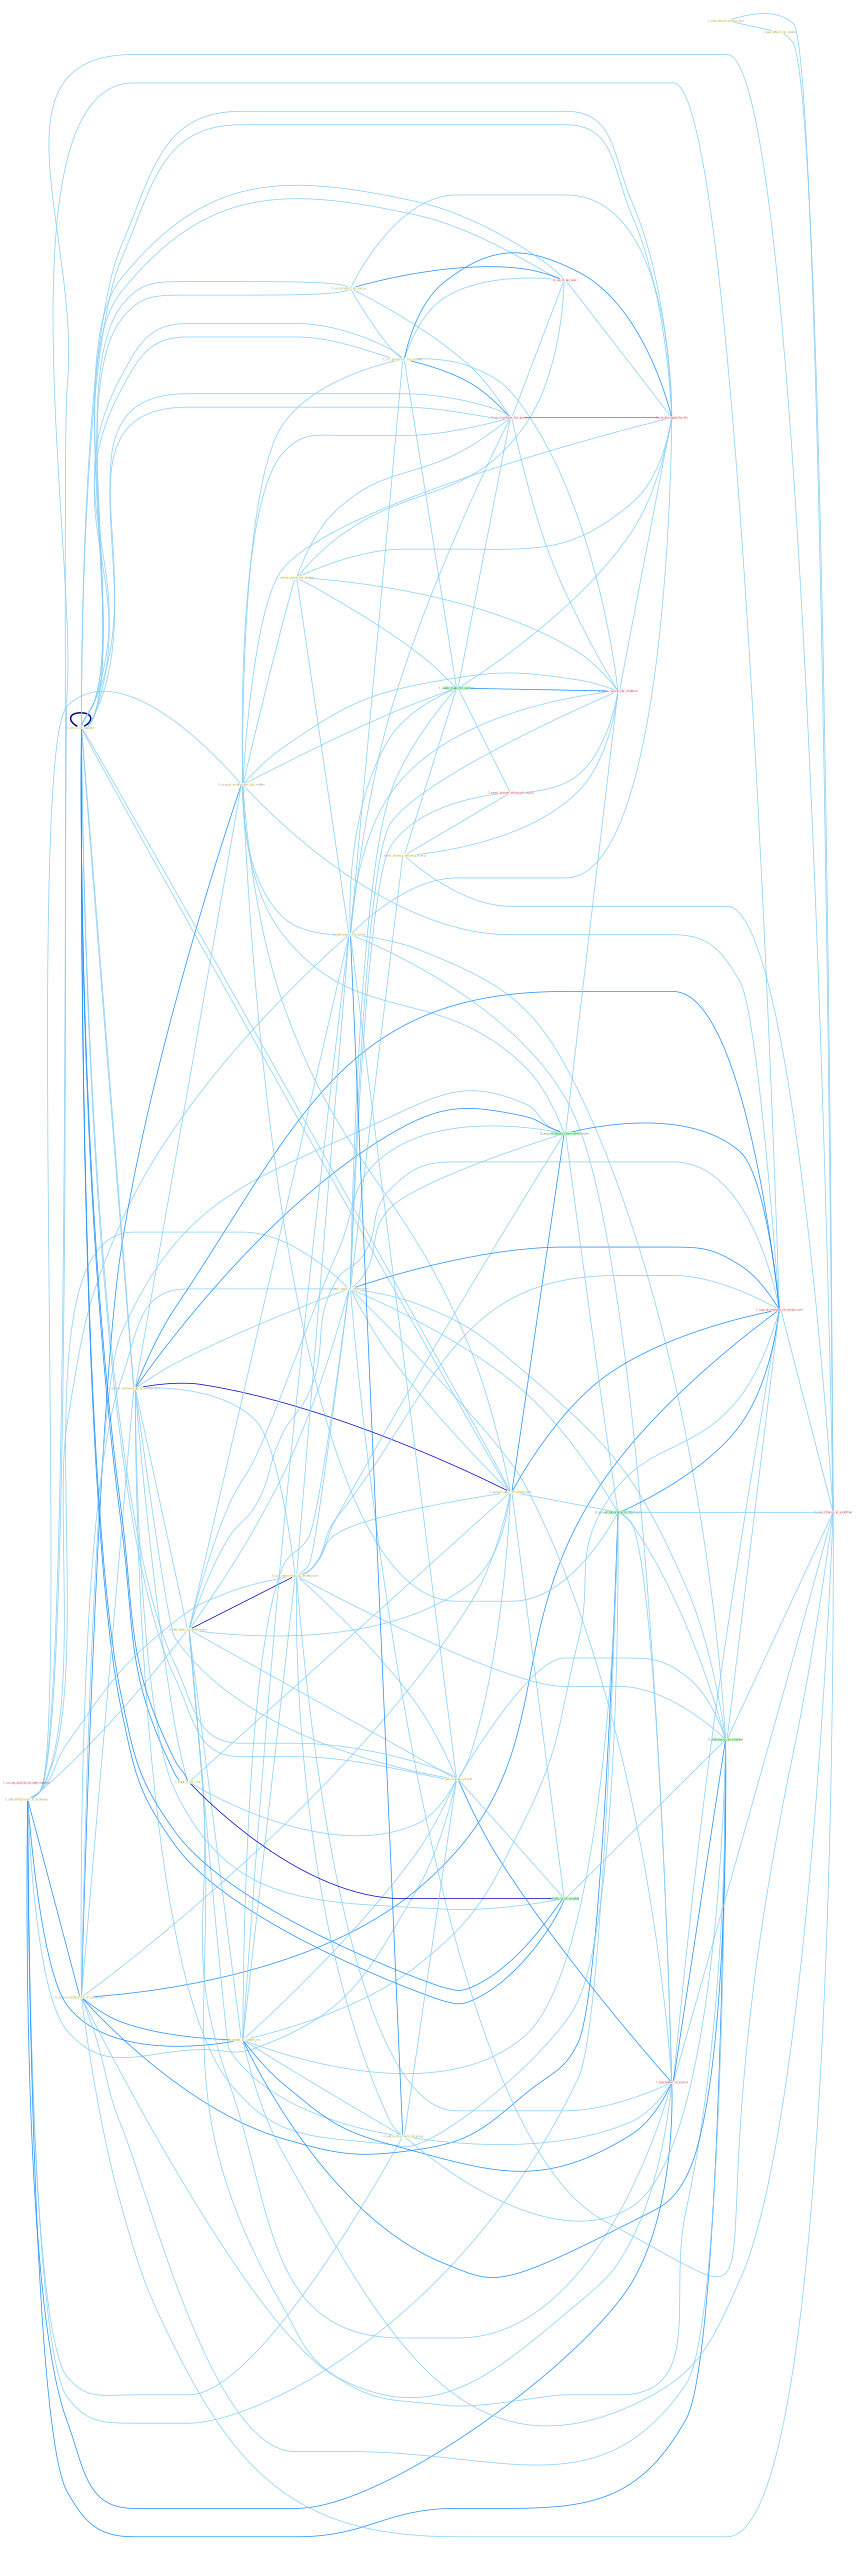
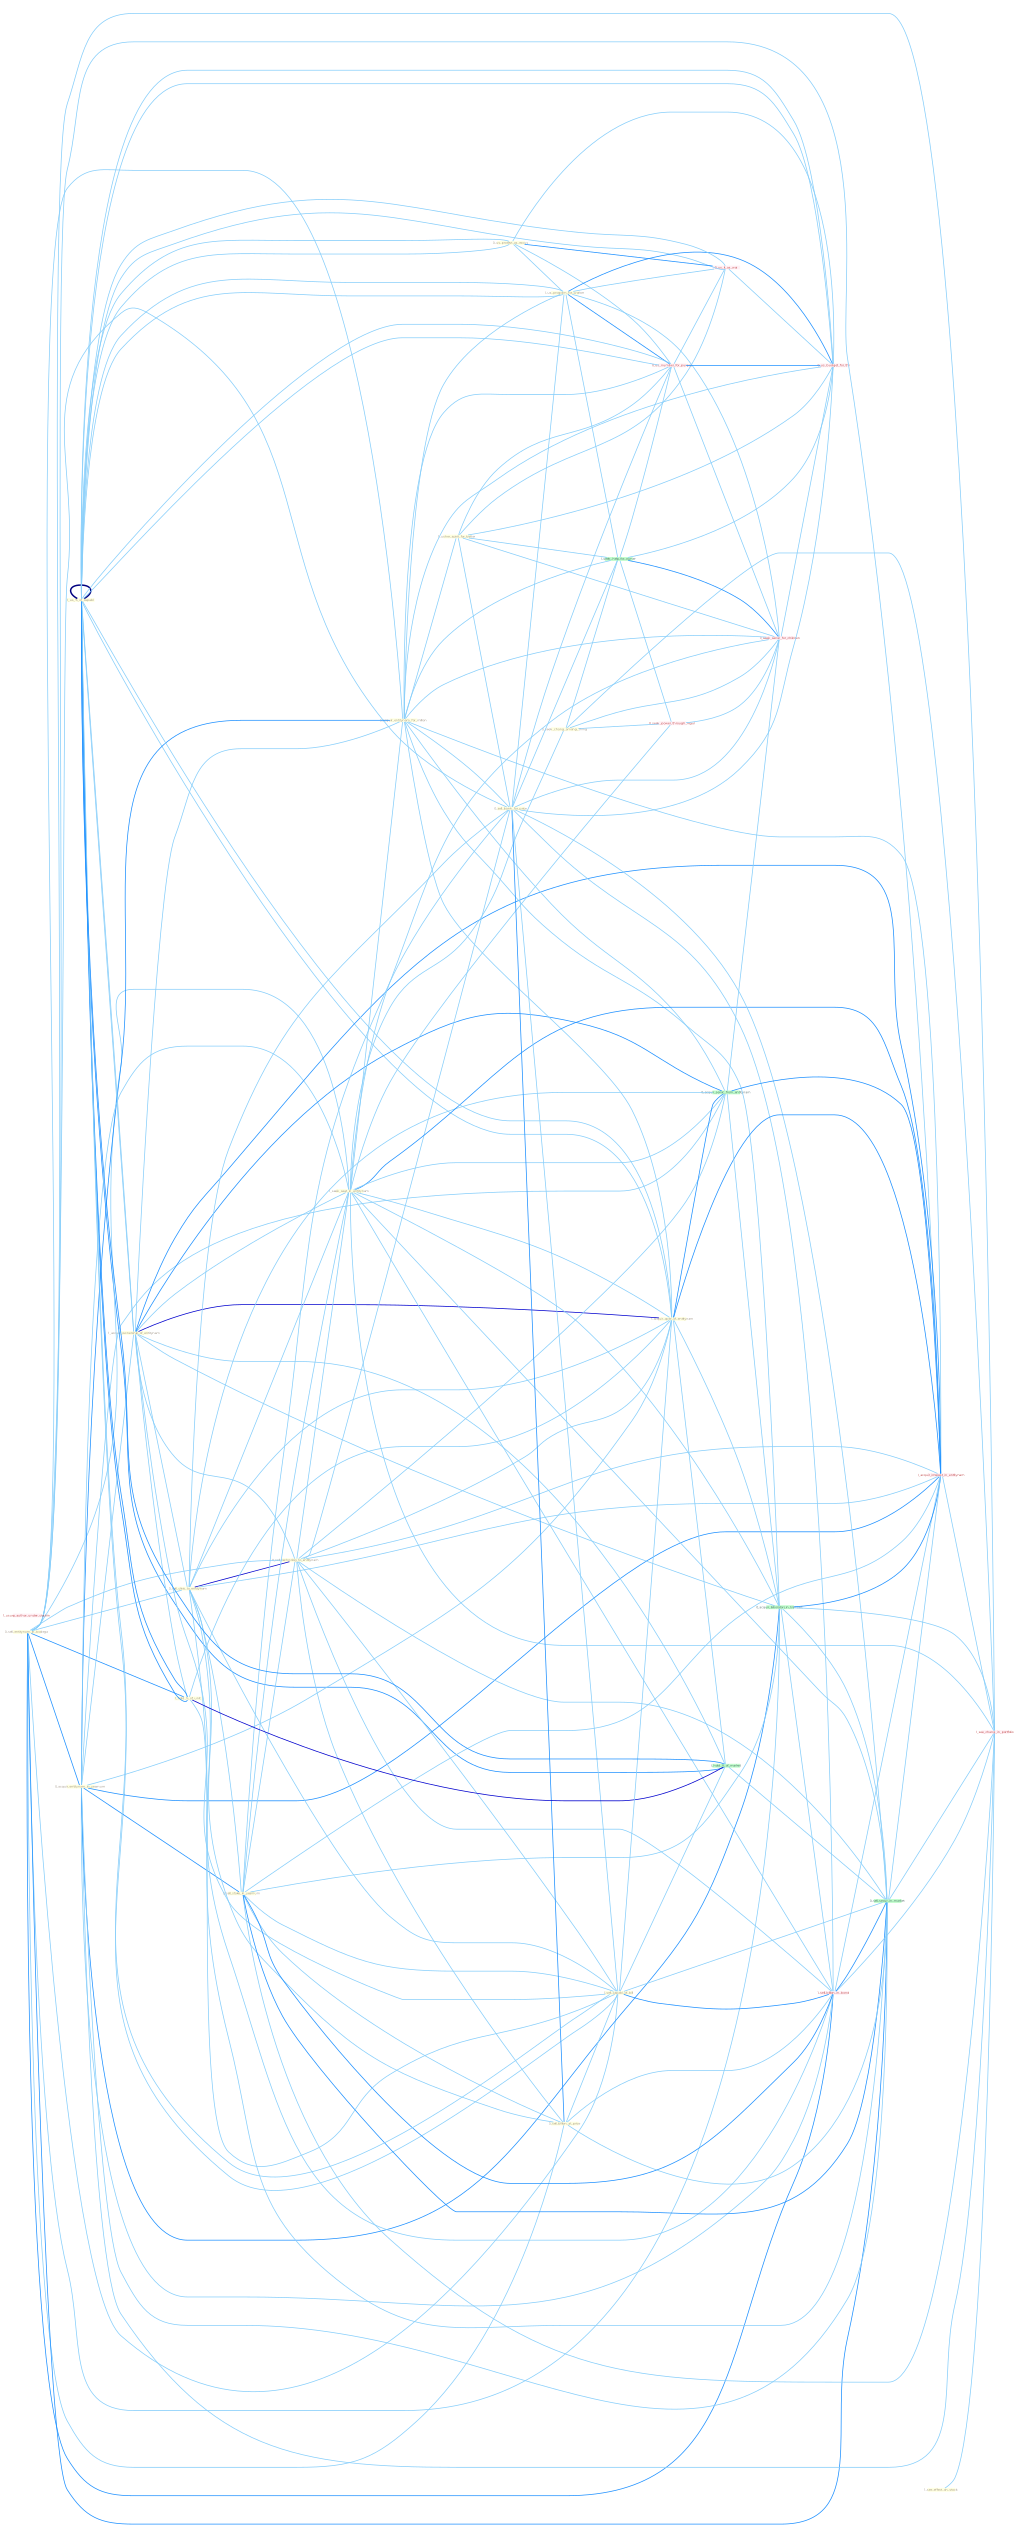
(726, 21) -> none
(380, 839) -> (377, 956)
(60, 1991) -> (108, 1665)
(404, 2136) -> (565, 2124)
